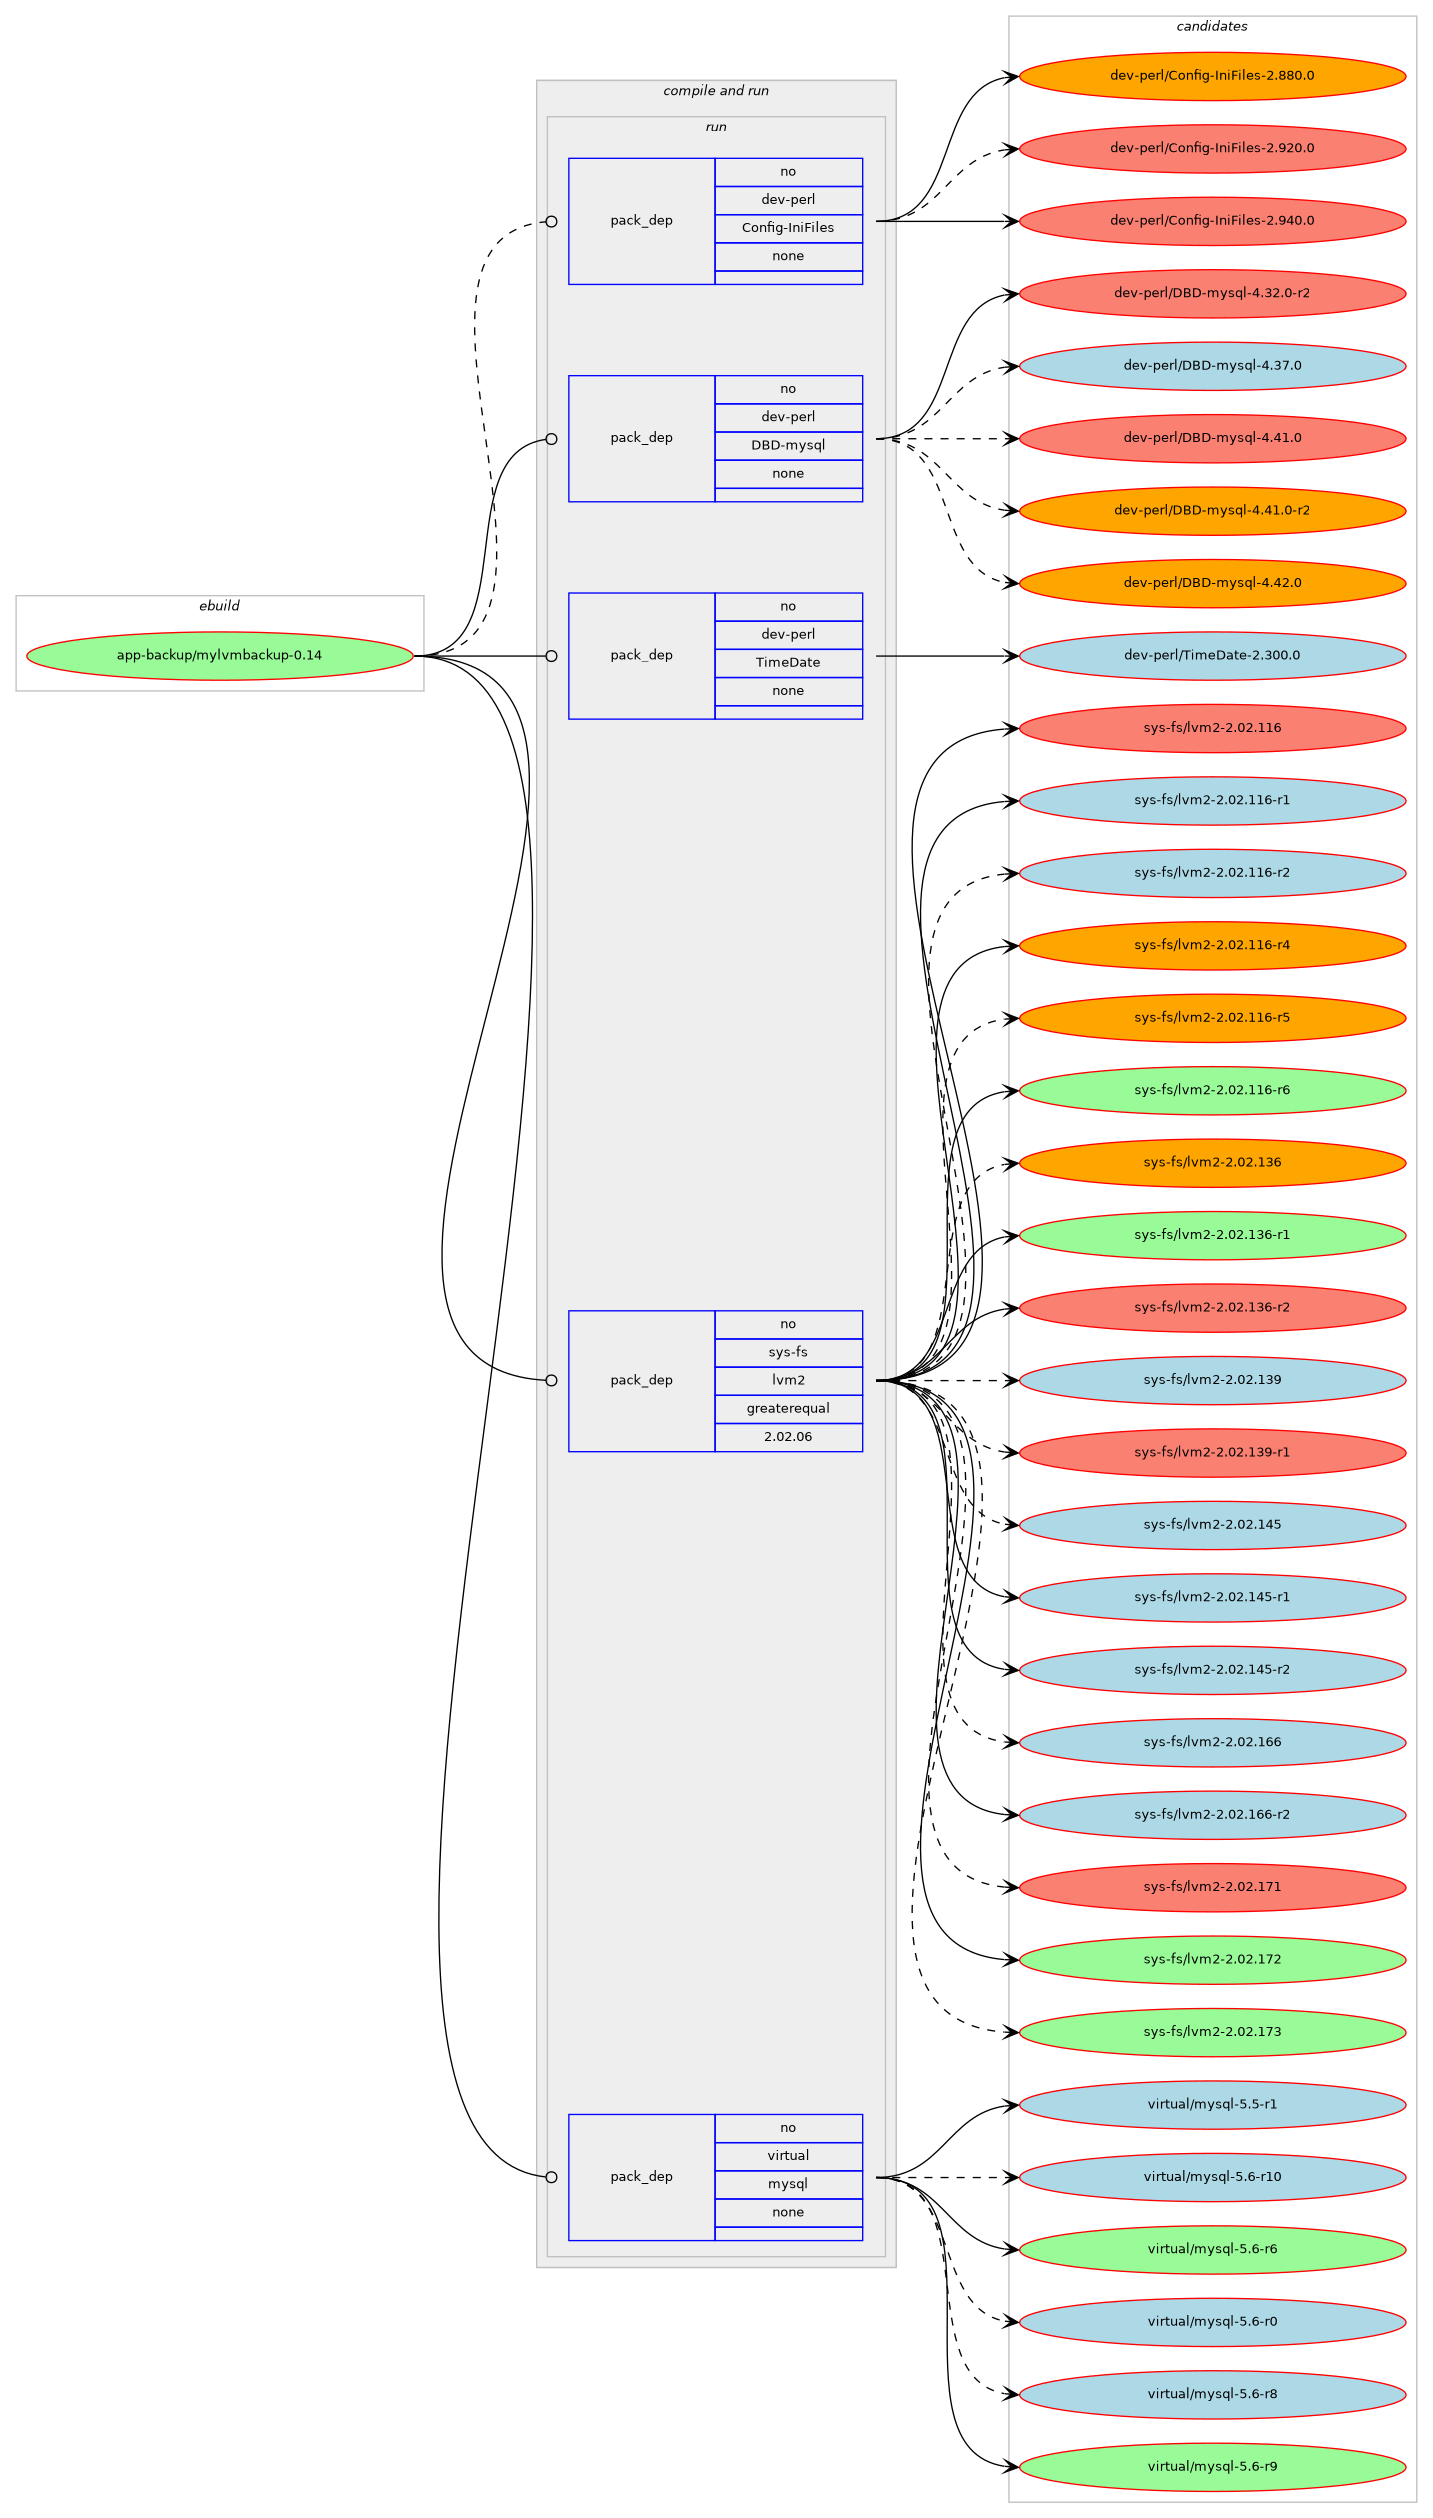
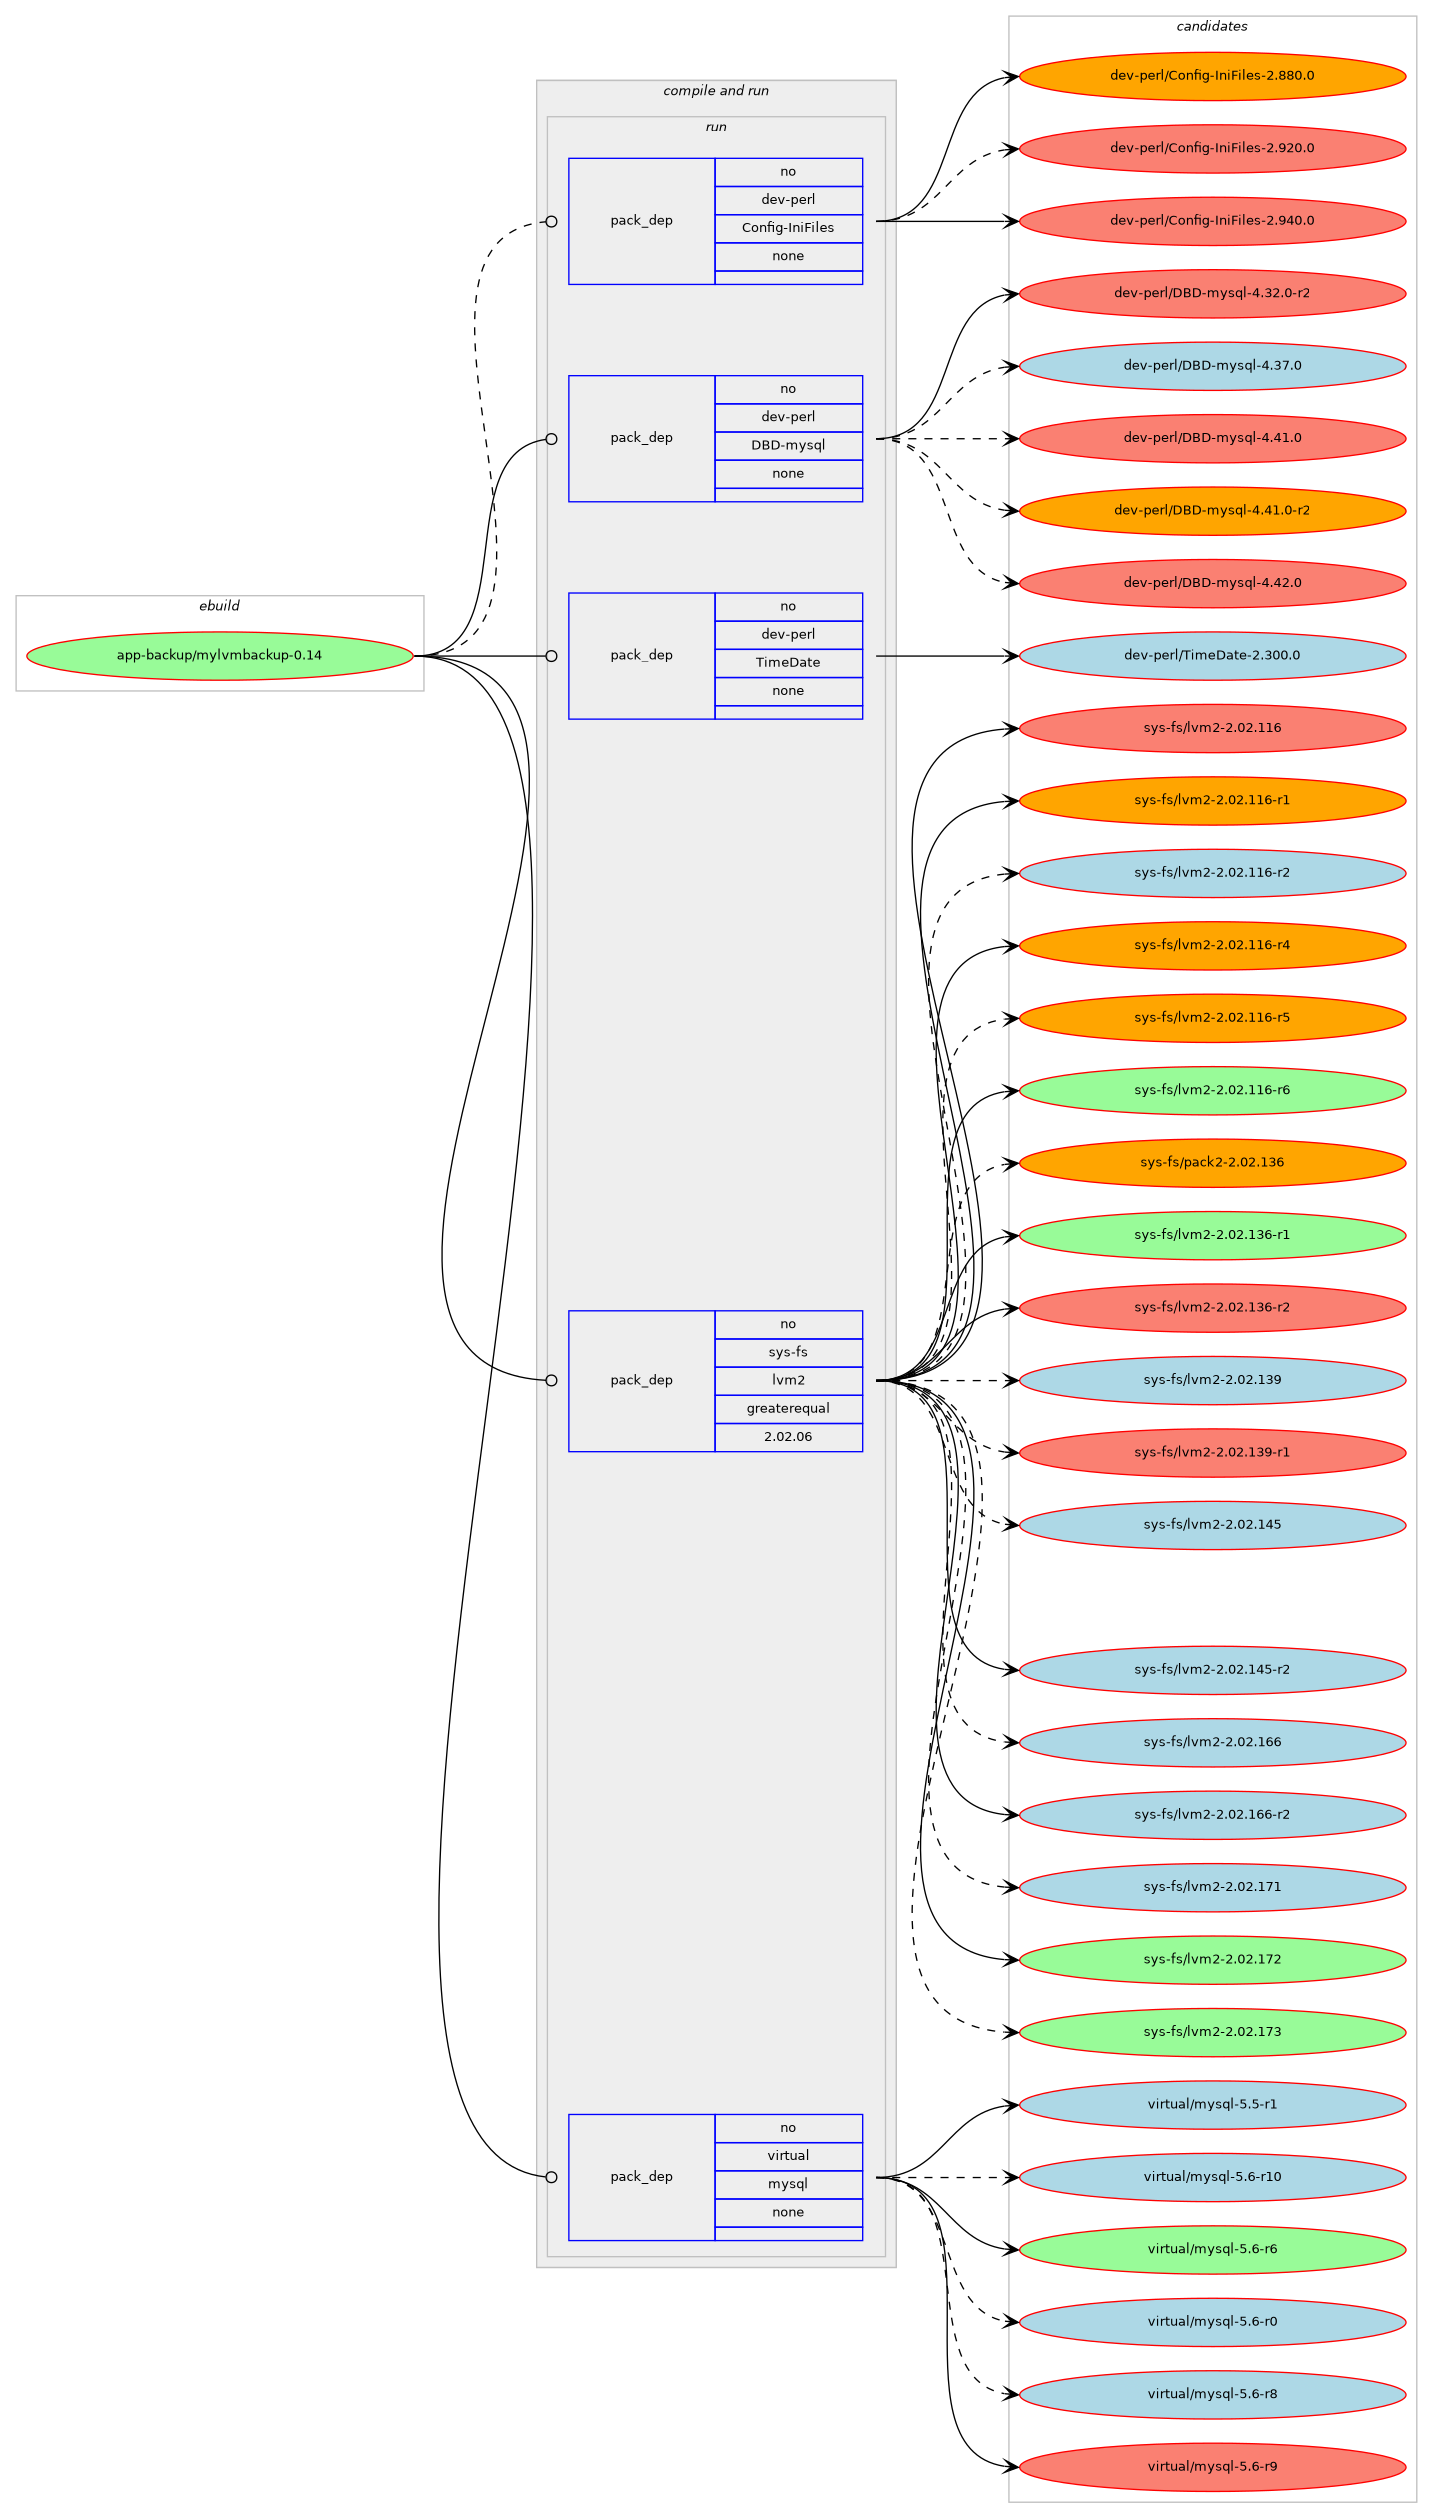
(1213, 584) -> (1213, 584)
(1213, 801) -> (1213, 801)
(1213, 1163) -> (1213, 1163)
(1213, 1598) -> none
(1213, 1888) -> (1213, 1888)
(1213, 2467) -> (1213, 2467)
